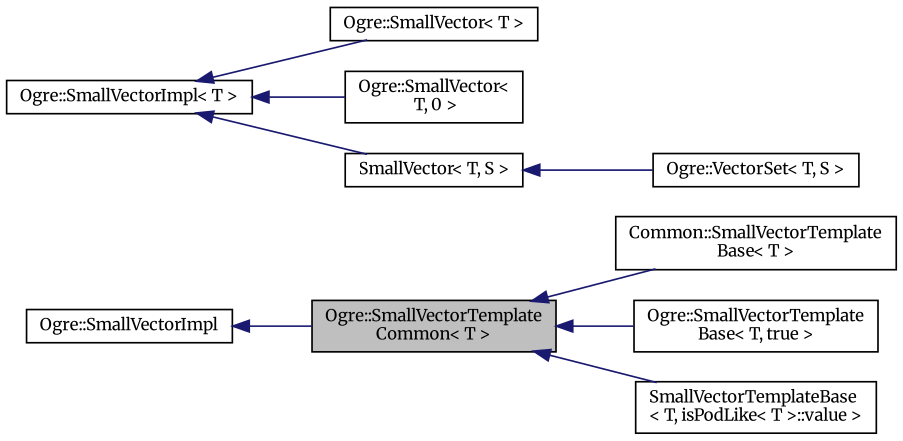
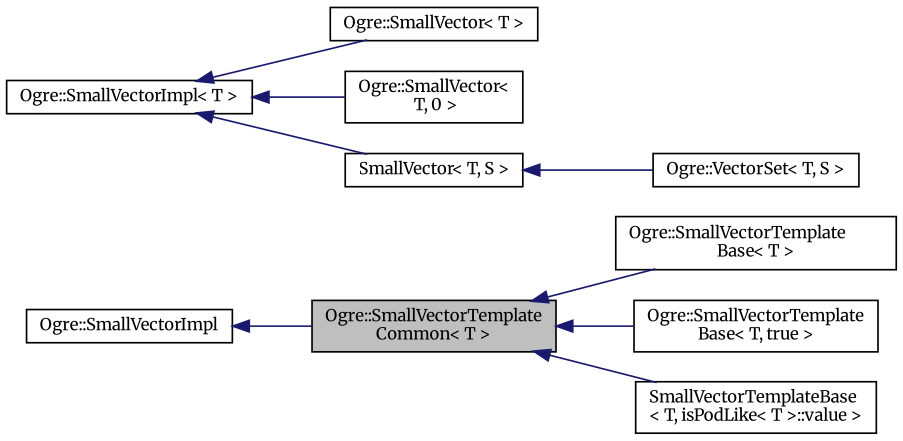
(756, 243) -> (756, 243)
